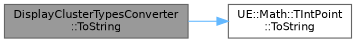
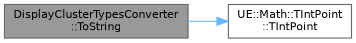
(290, 21) -> (290, 21)
